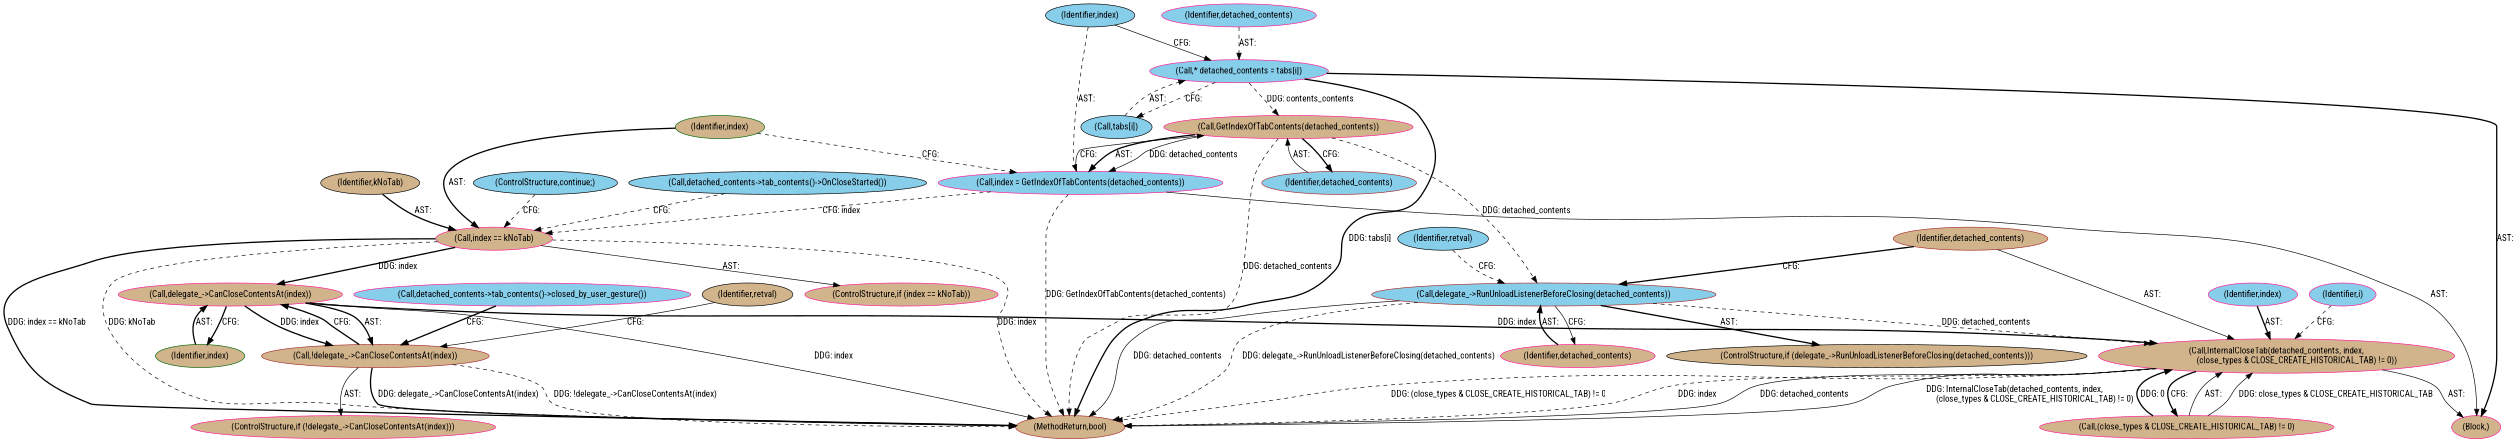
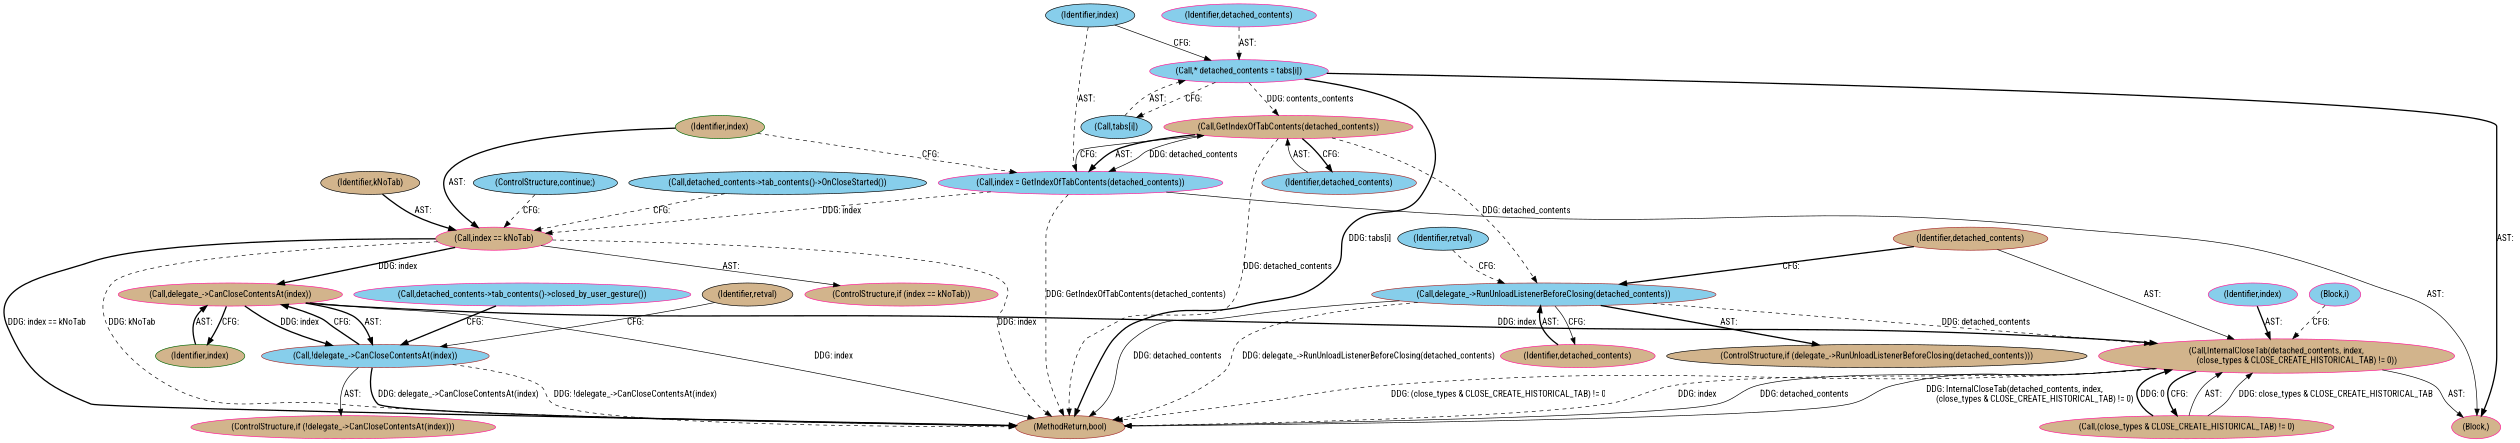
(842, 211) -> (842, 211)
(2343, 295) -> (2335, 295)
(375, 356) -> (375, 356)
